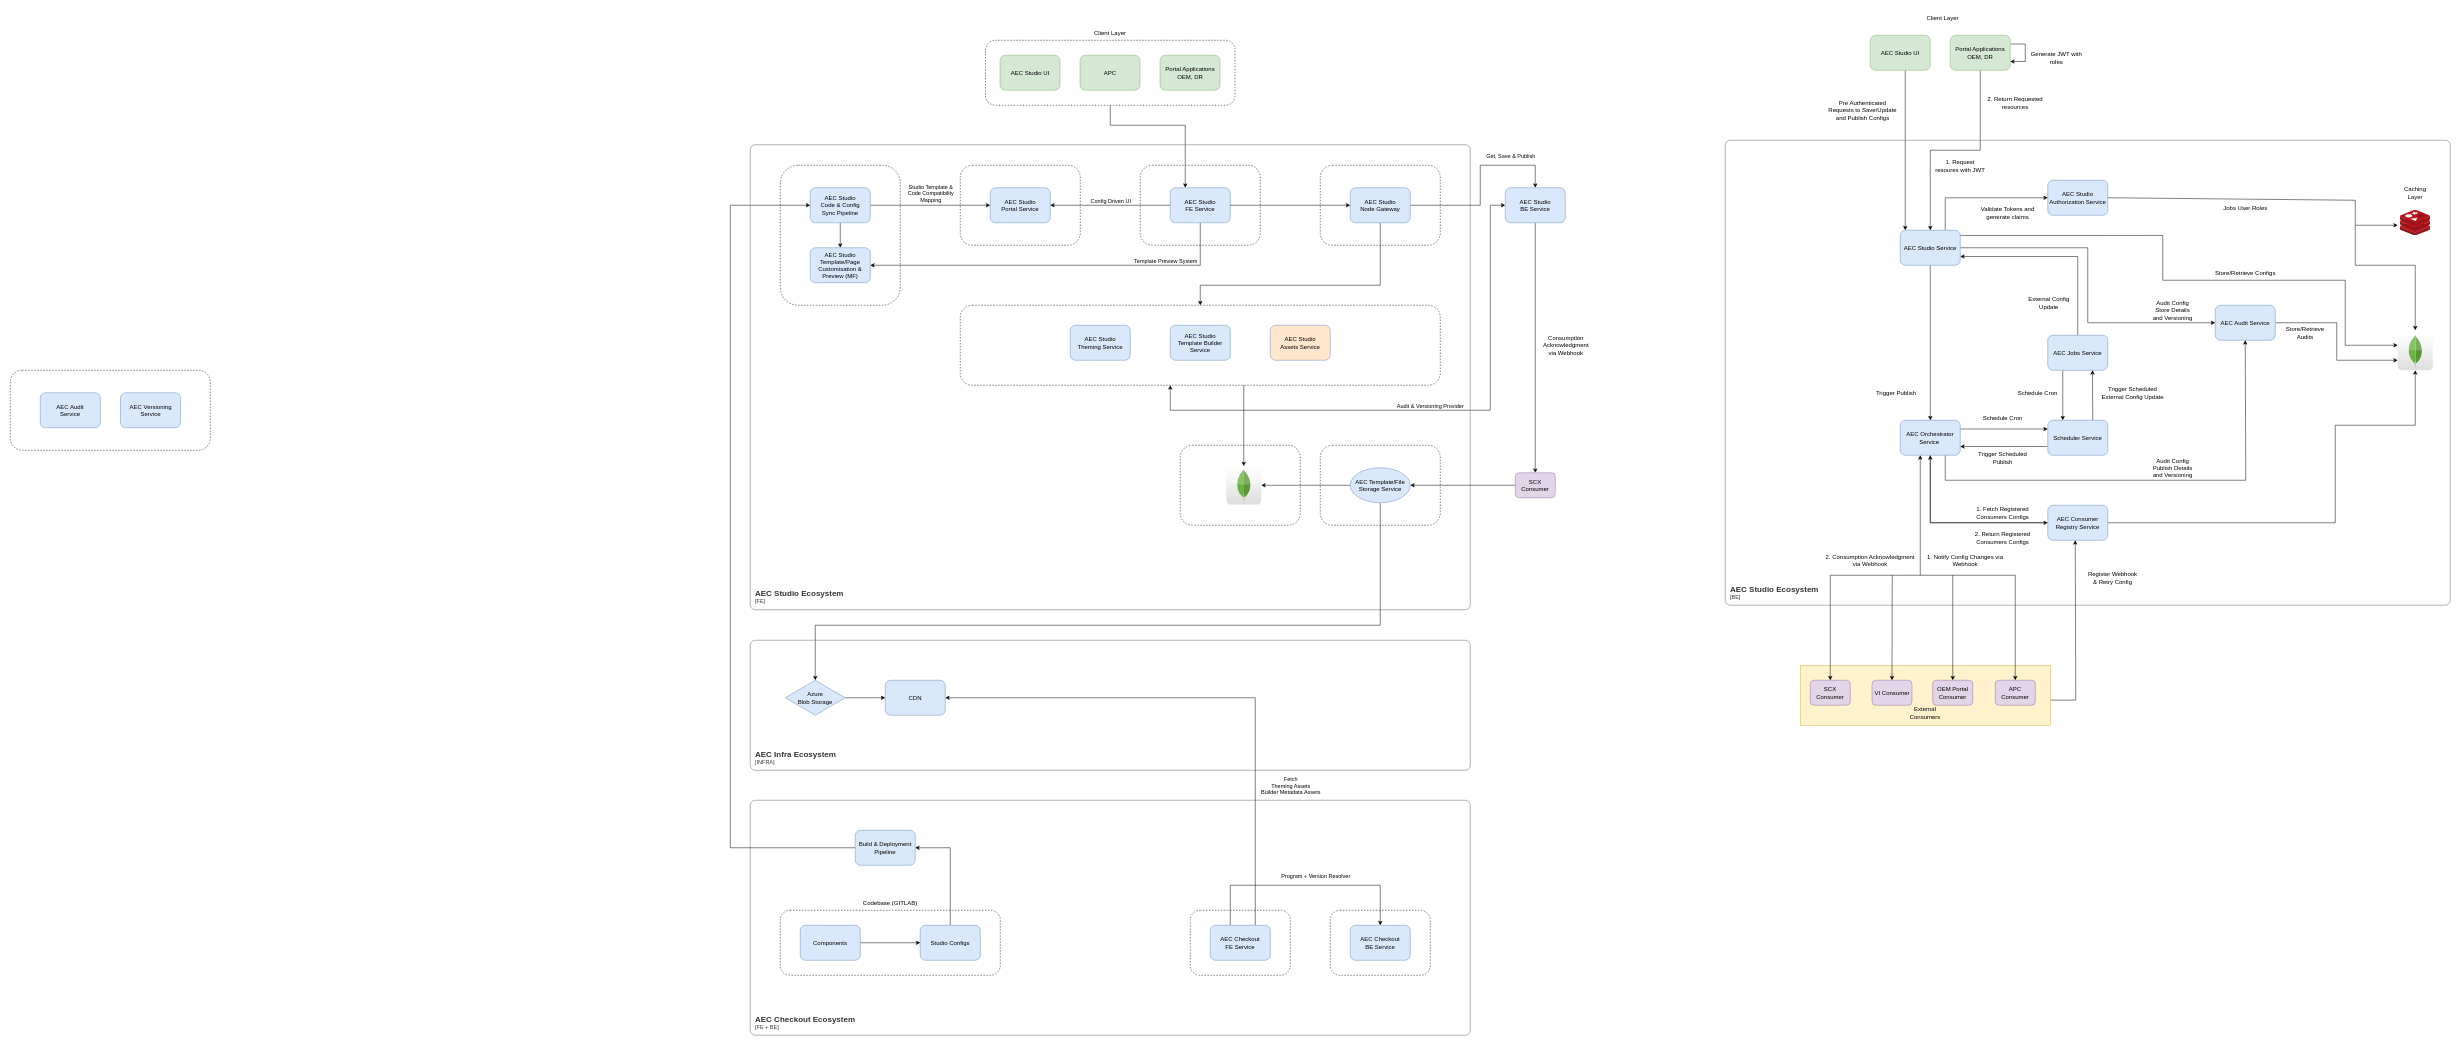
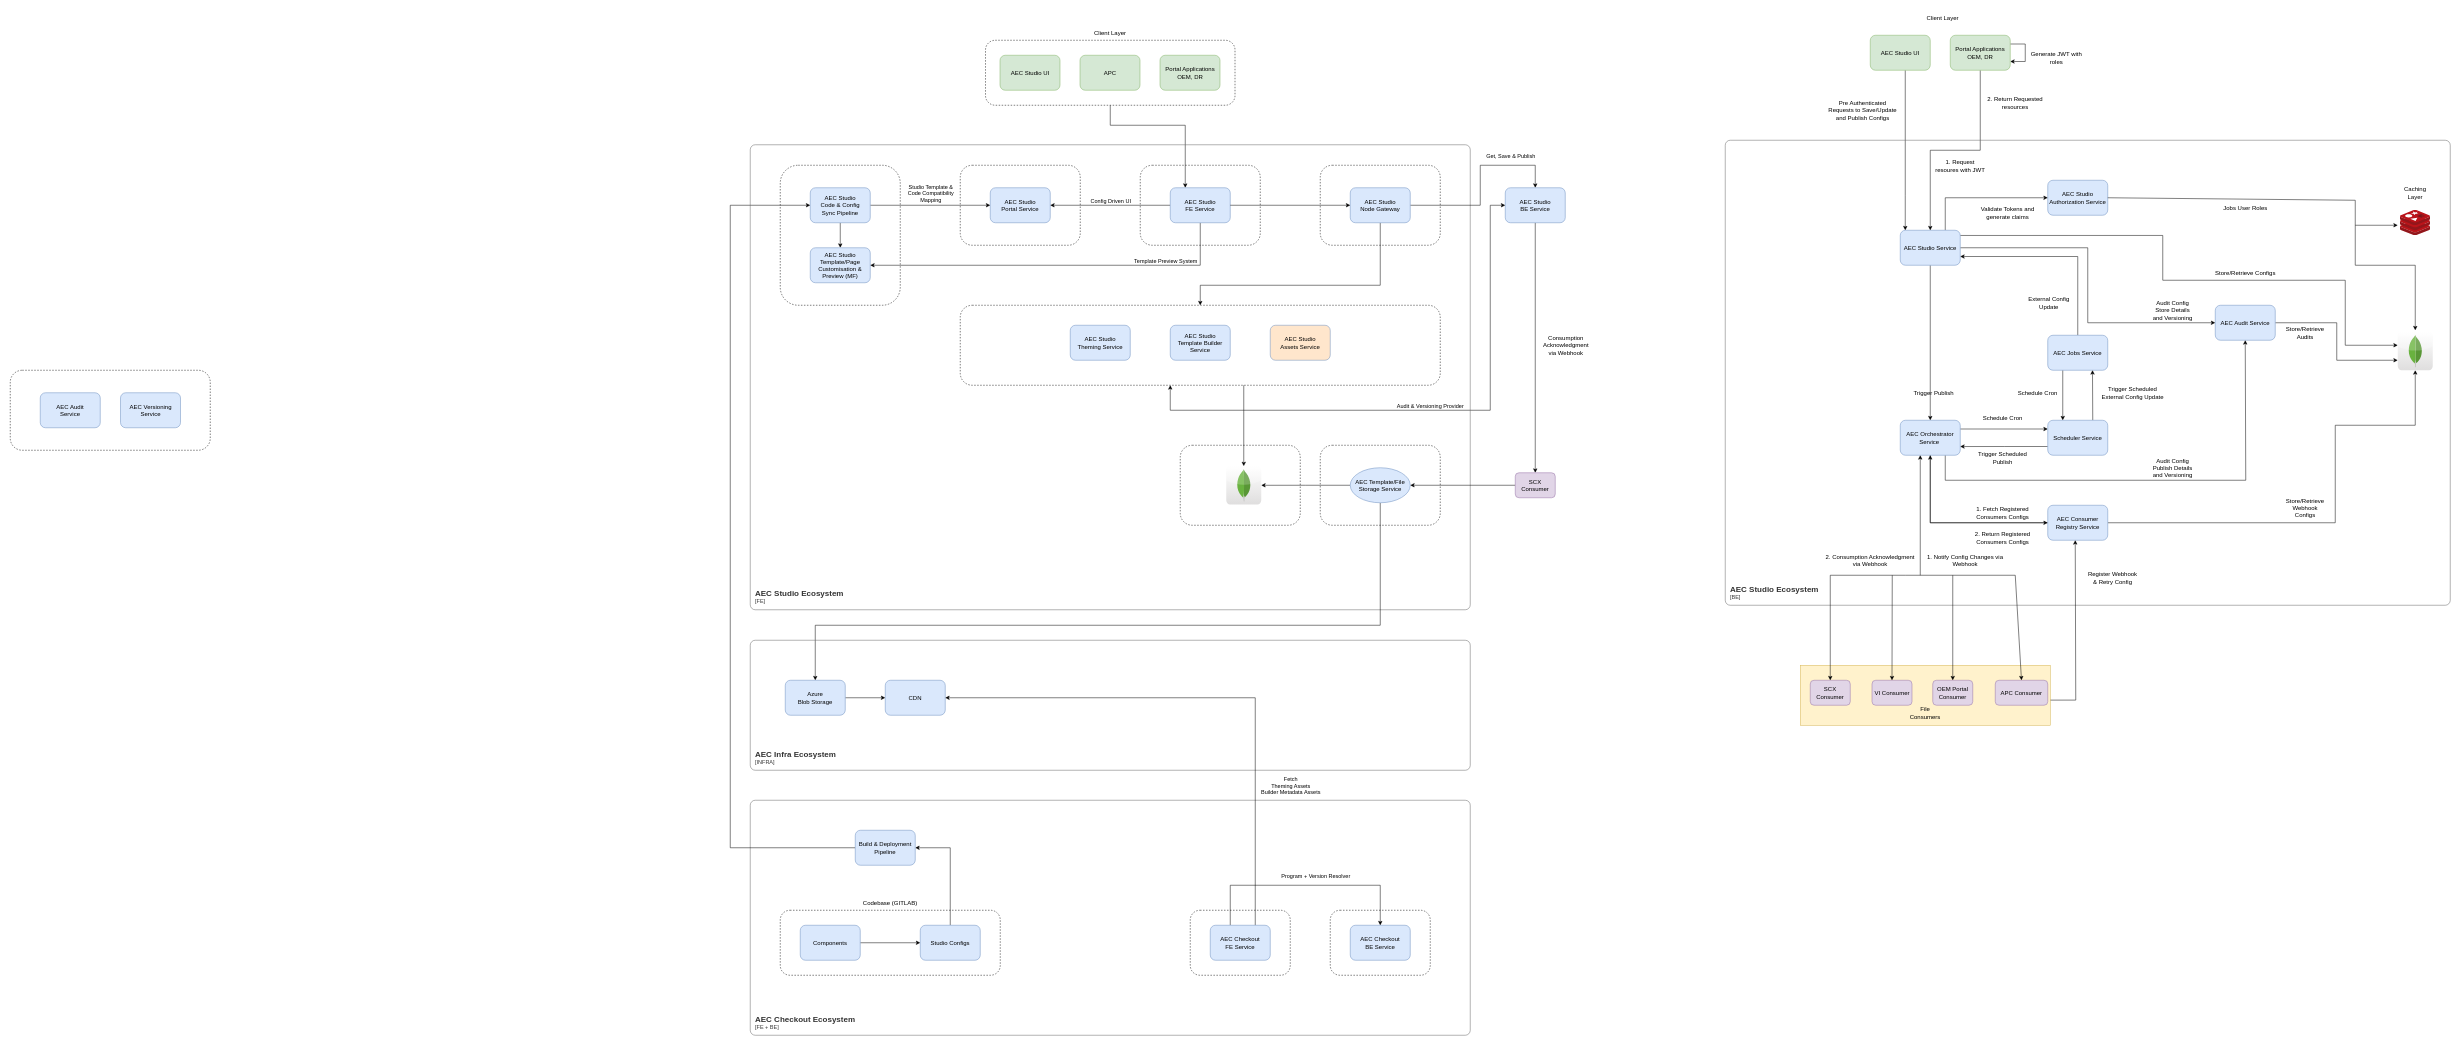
(1896, 393) -> (1934, 393)
none -> (2305, 508)
(2015, 693) -> (2022, 693)
(815, 698) -> (815, 698)
(1925, 713) -> (1925, 713)
